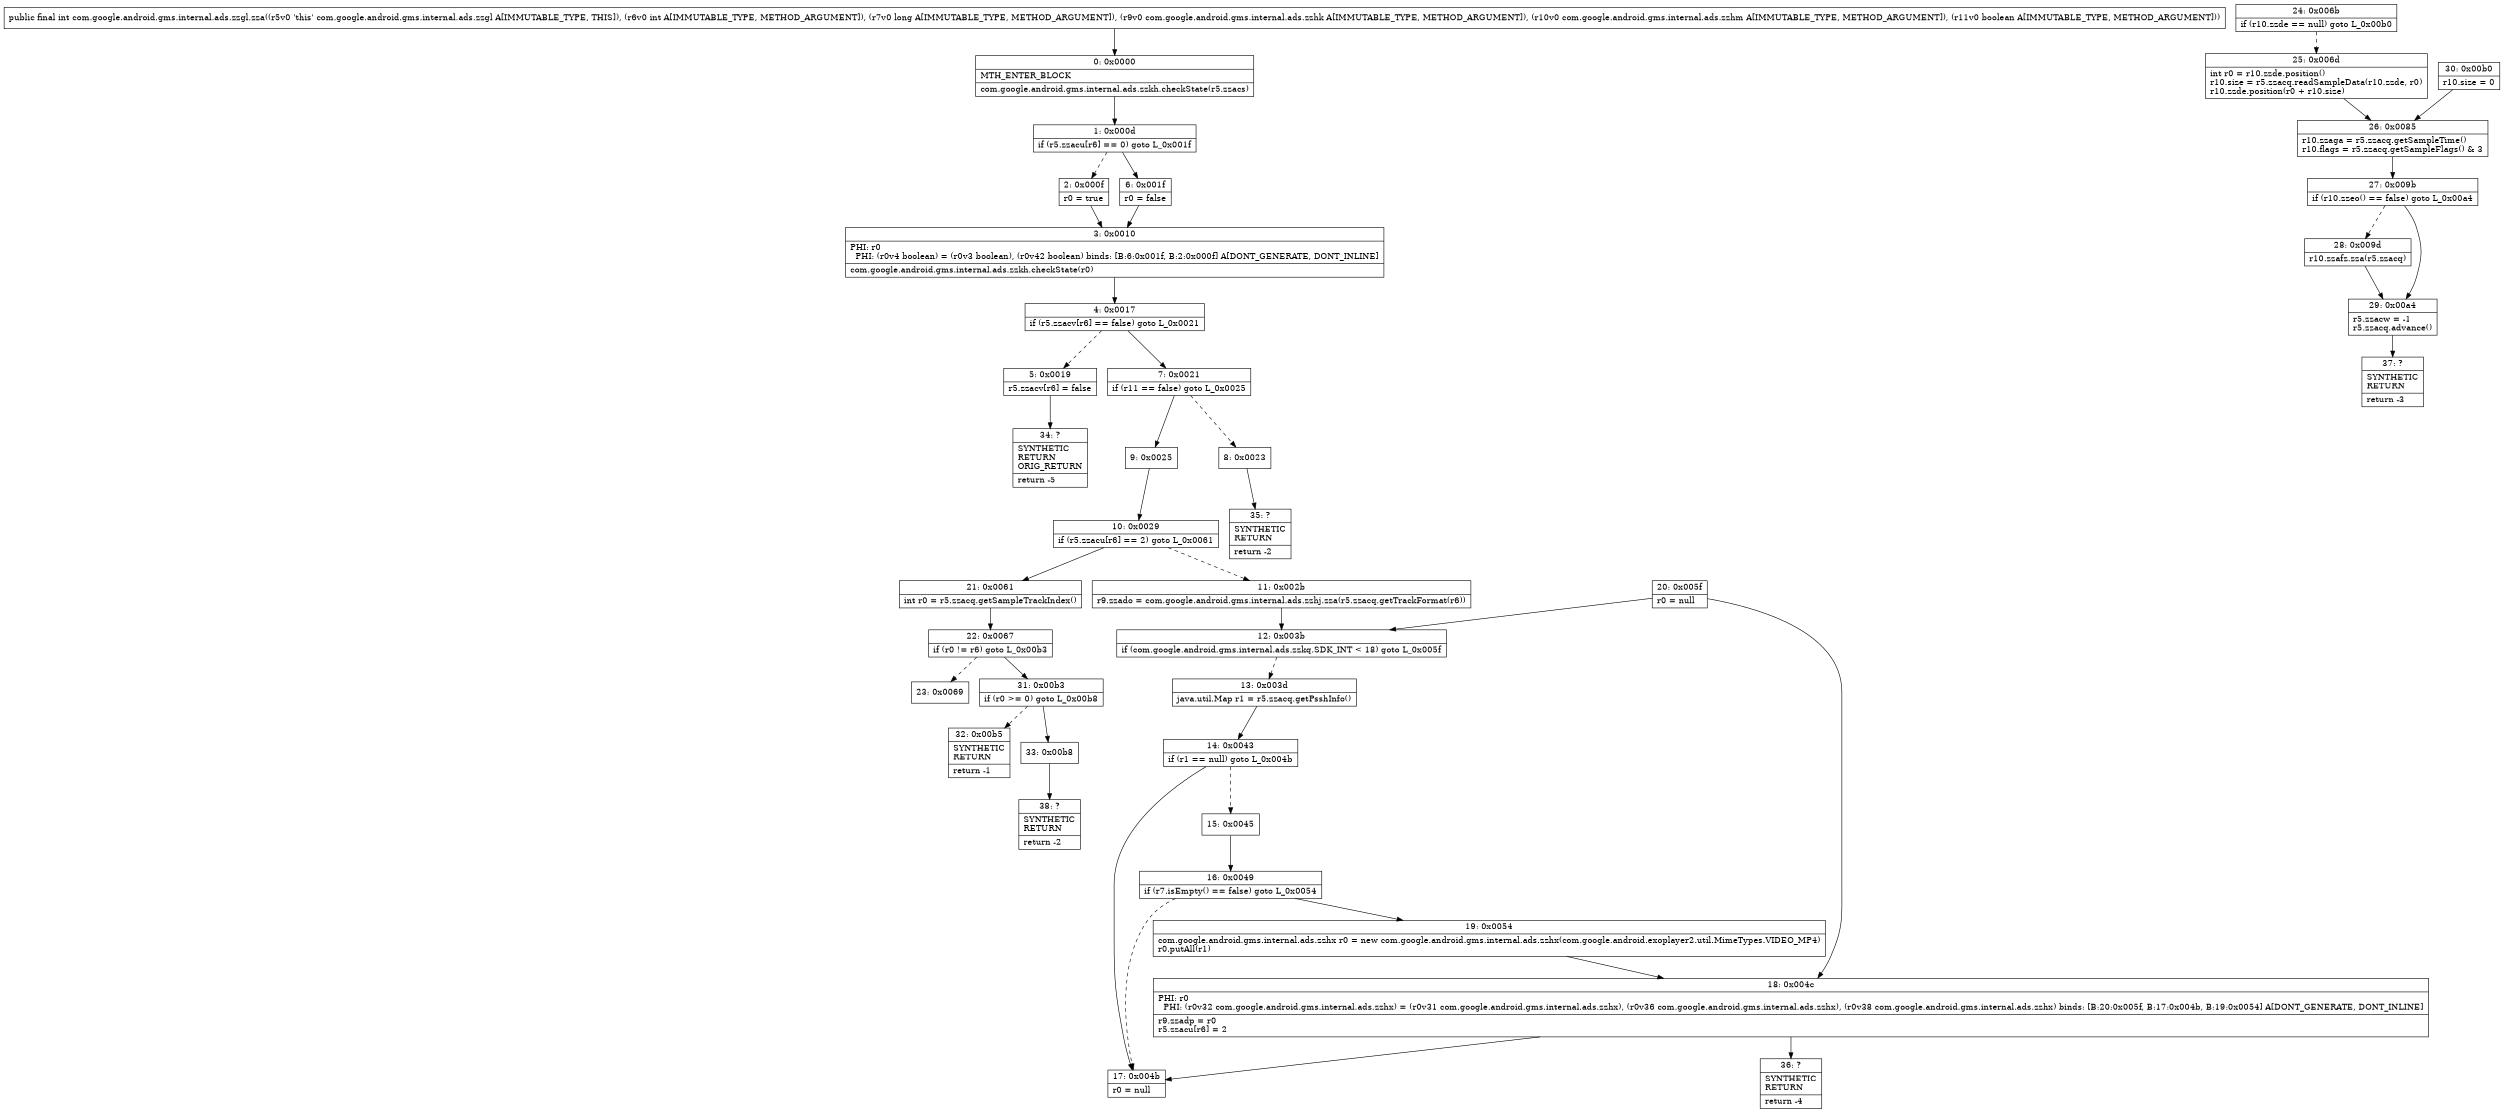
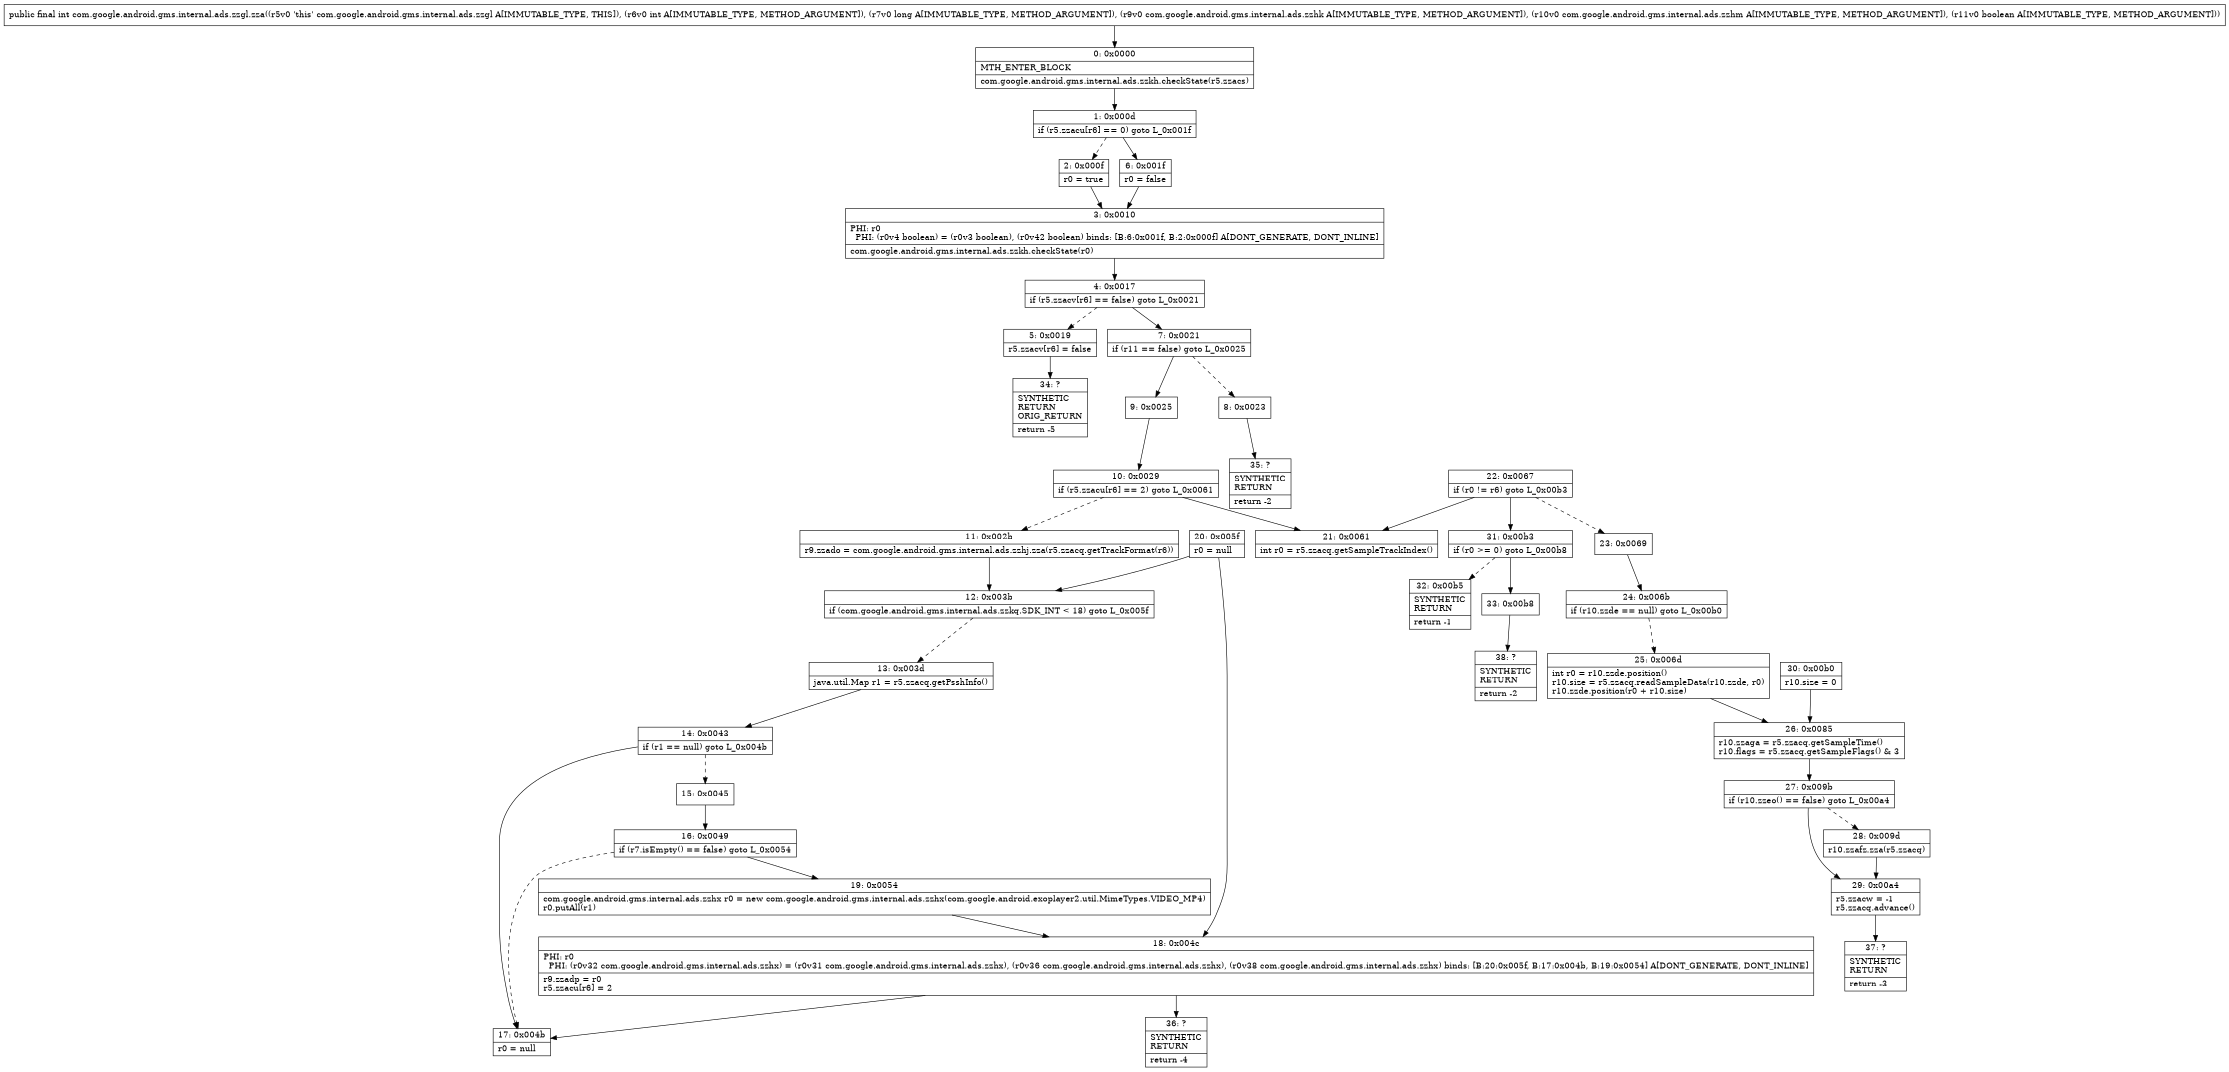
none -> (1633, 570)
(990, 616) -> (1431, 513)
